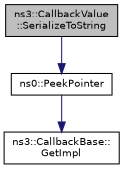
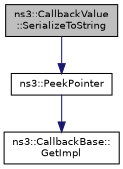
(62, 84) -> (62, 84)
